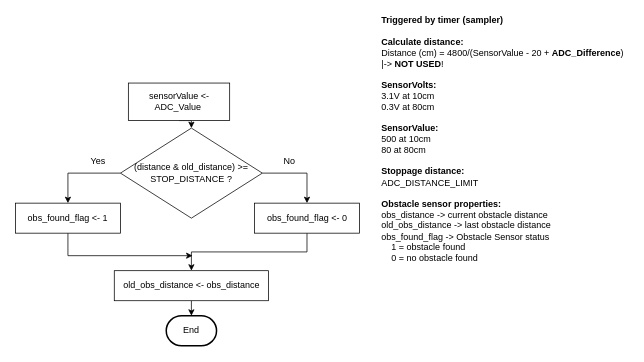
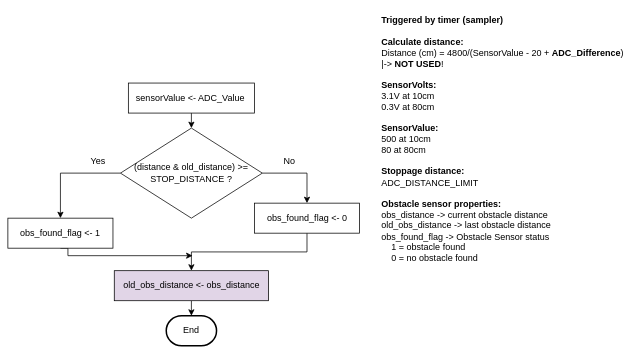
(179, 102) -> (191, 98)
(68, 218) -> (60, 233)
(191, 285) -> (191, 285)
